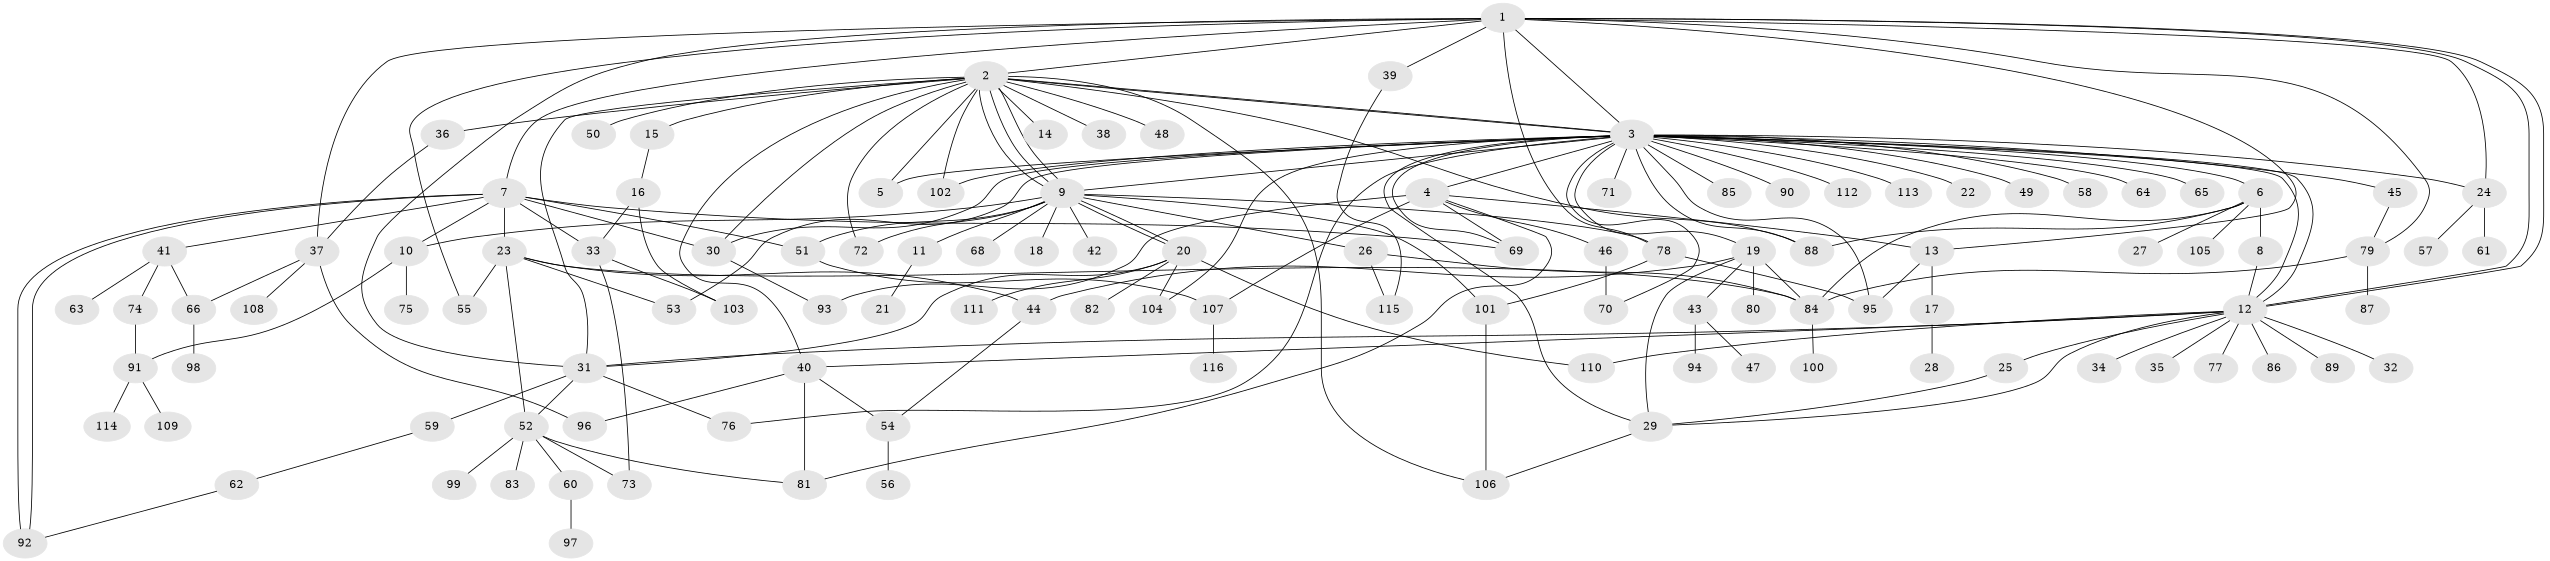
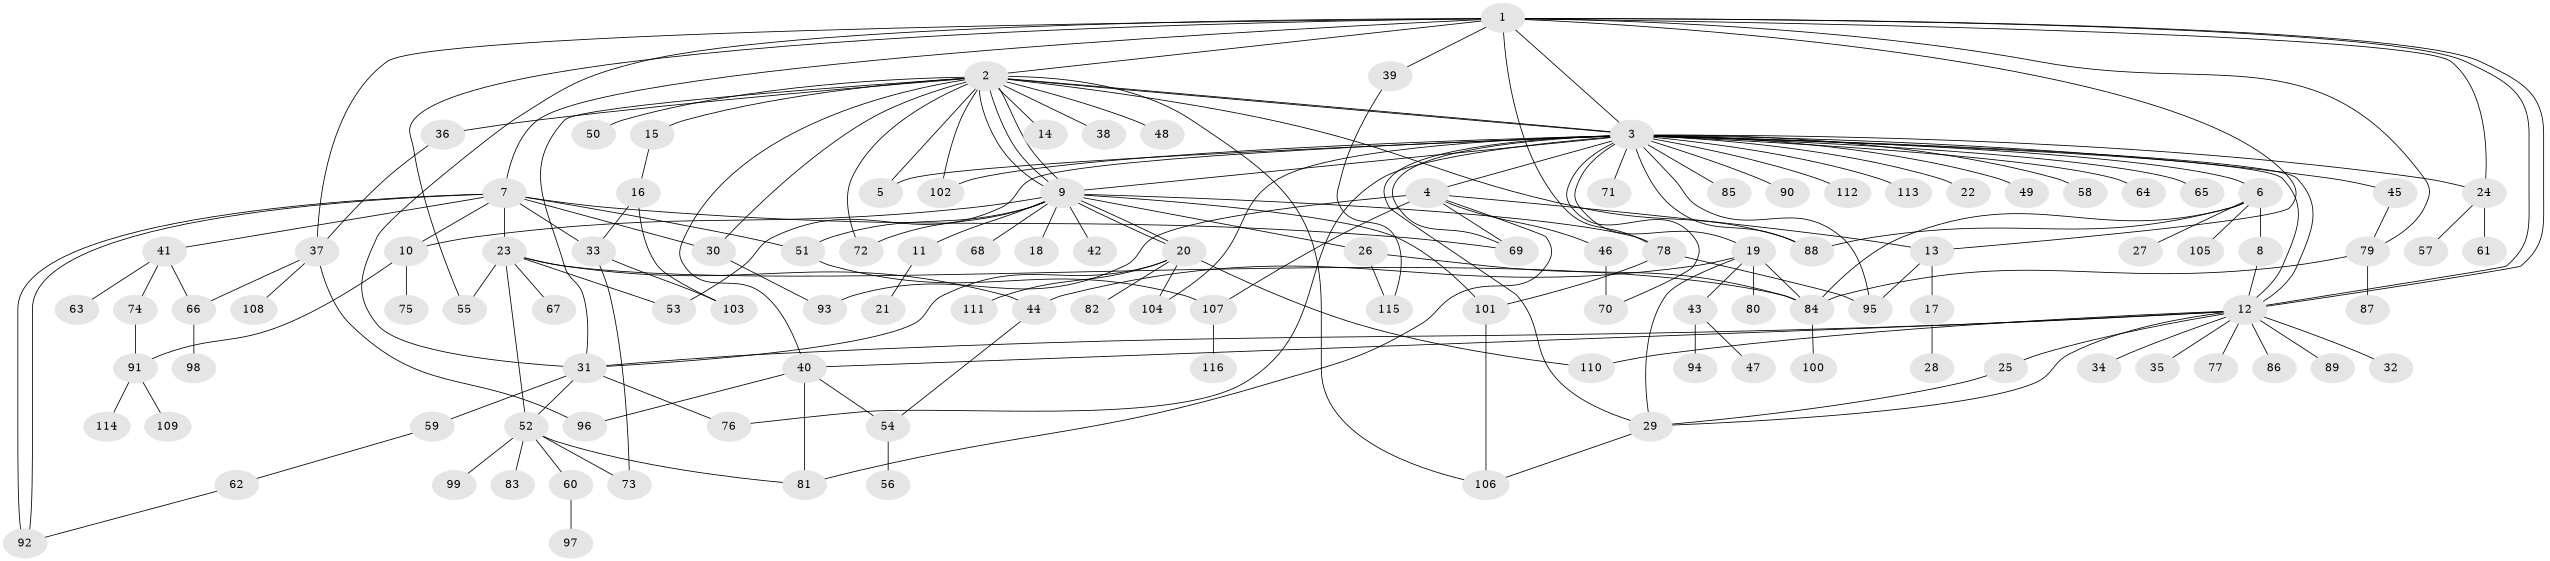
(1007, 178) -> none
none -> (554, 310)
